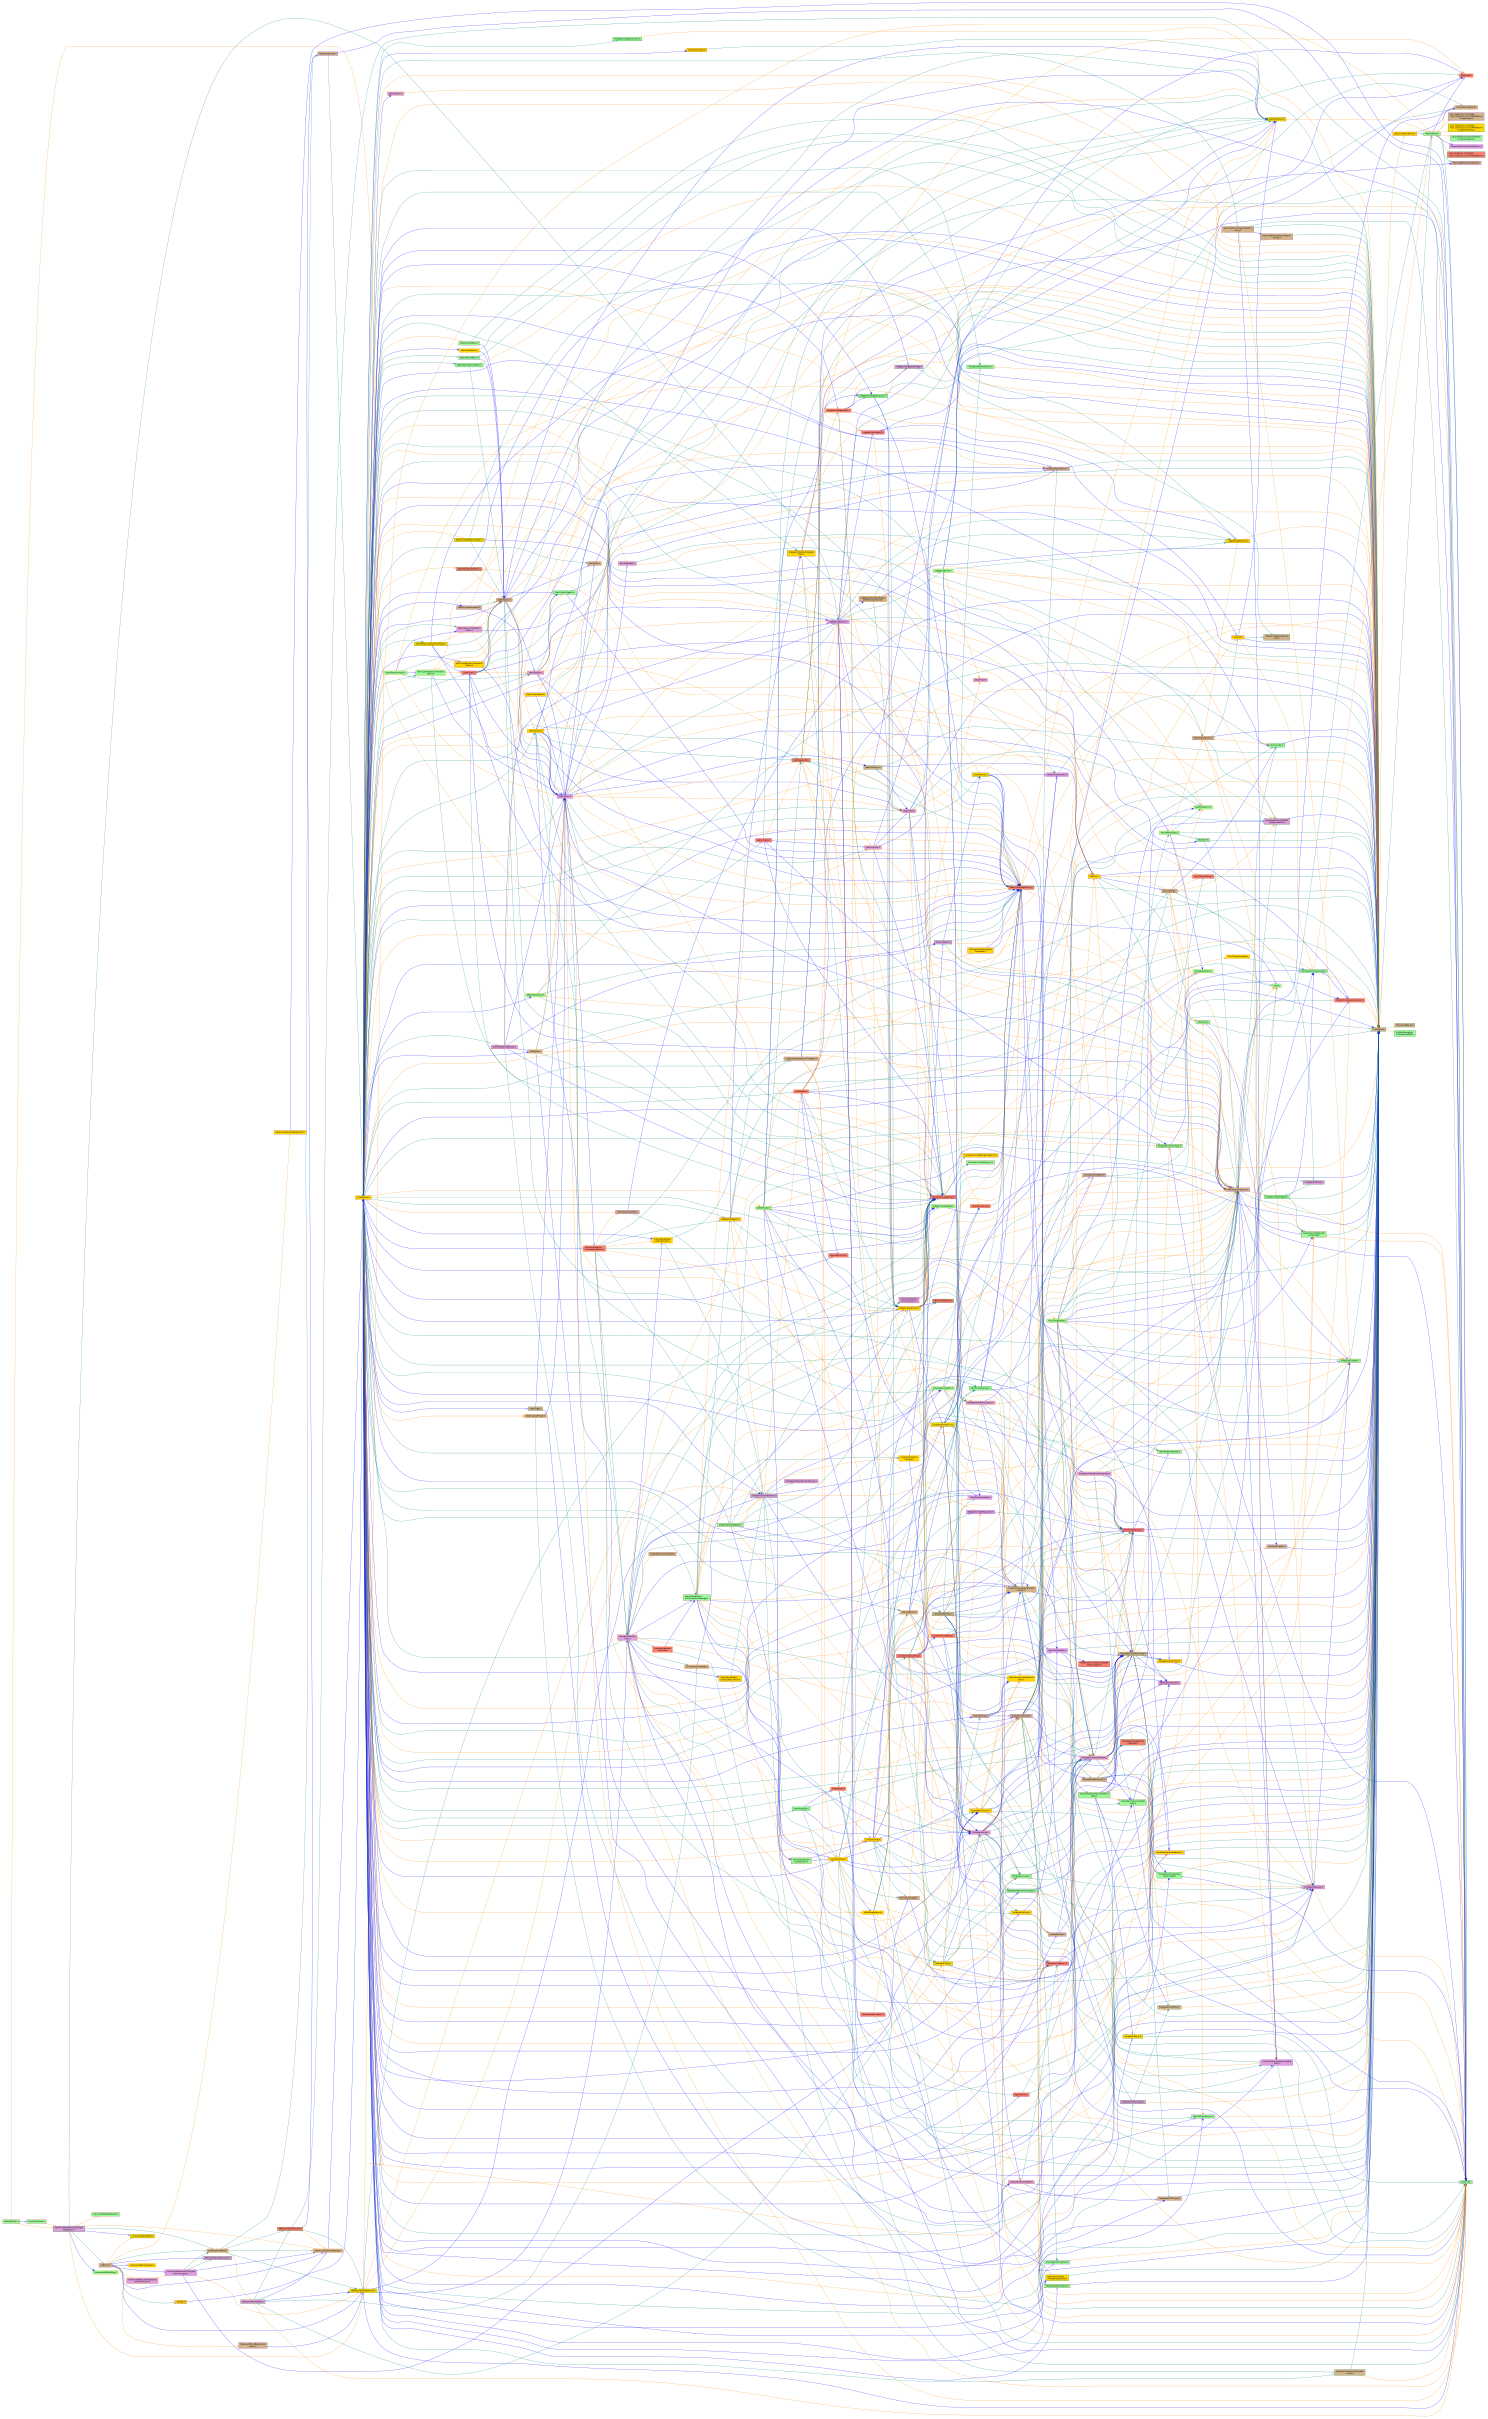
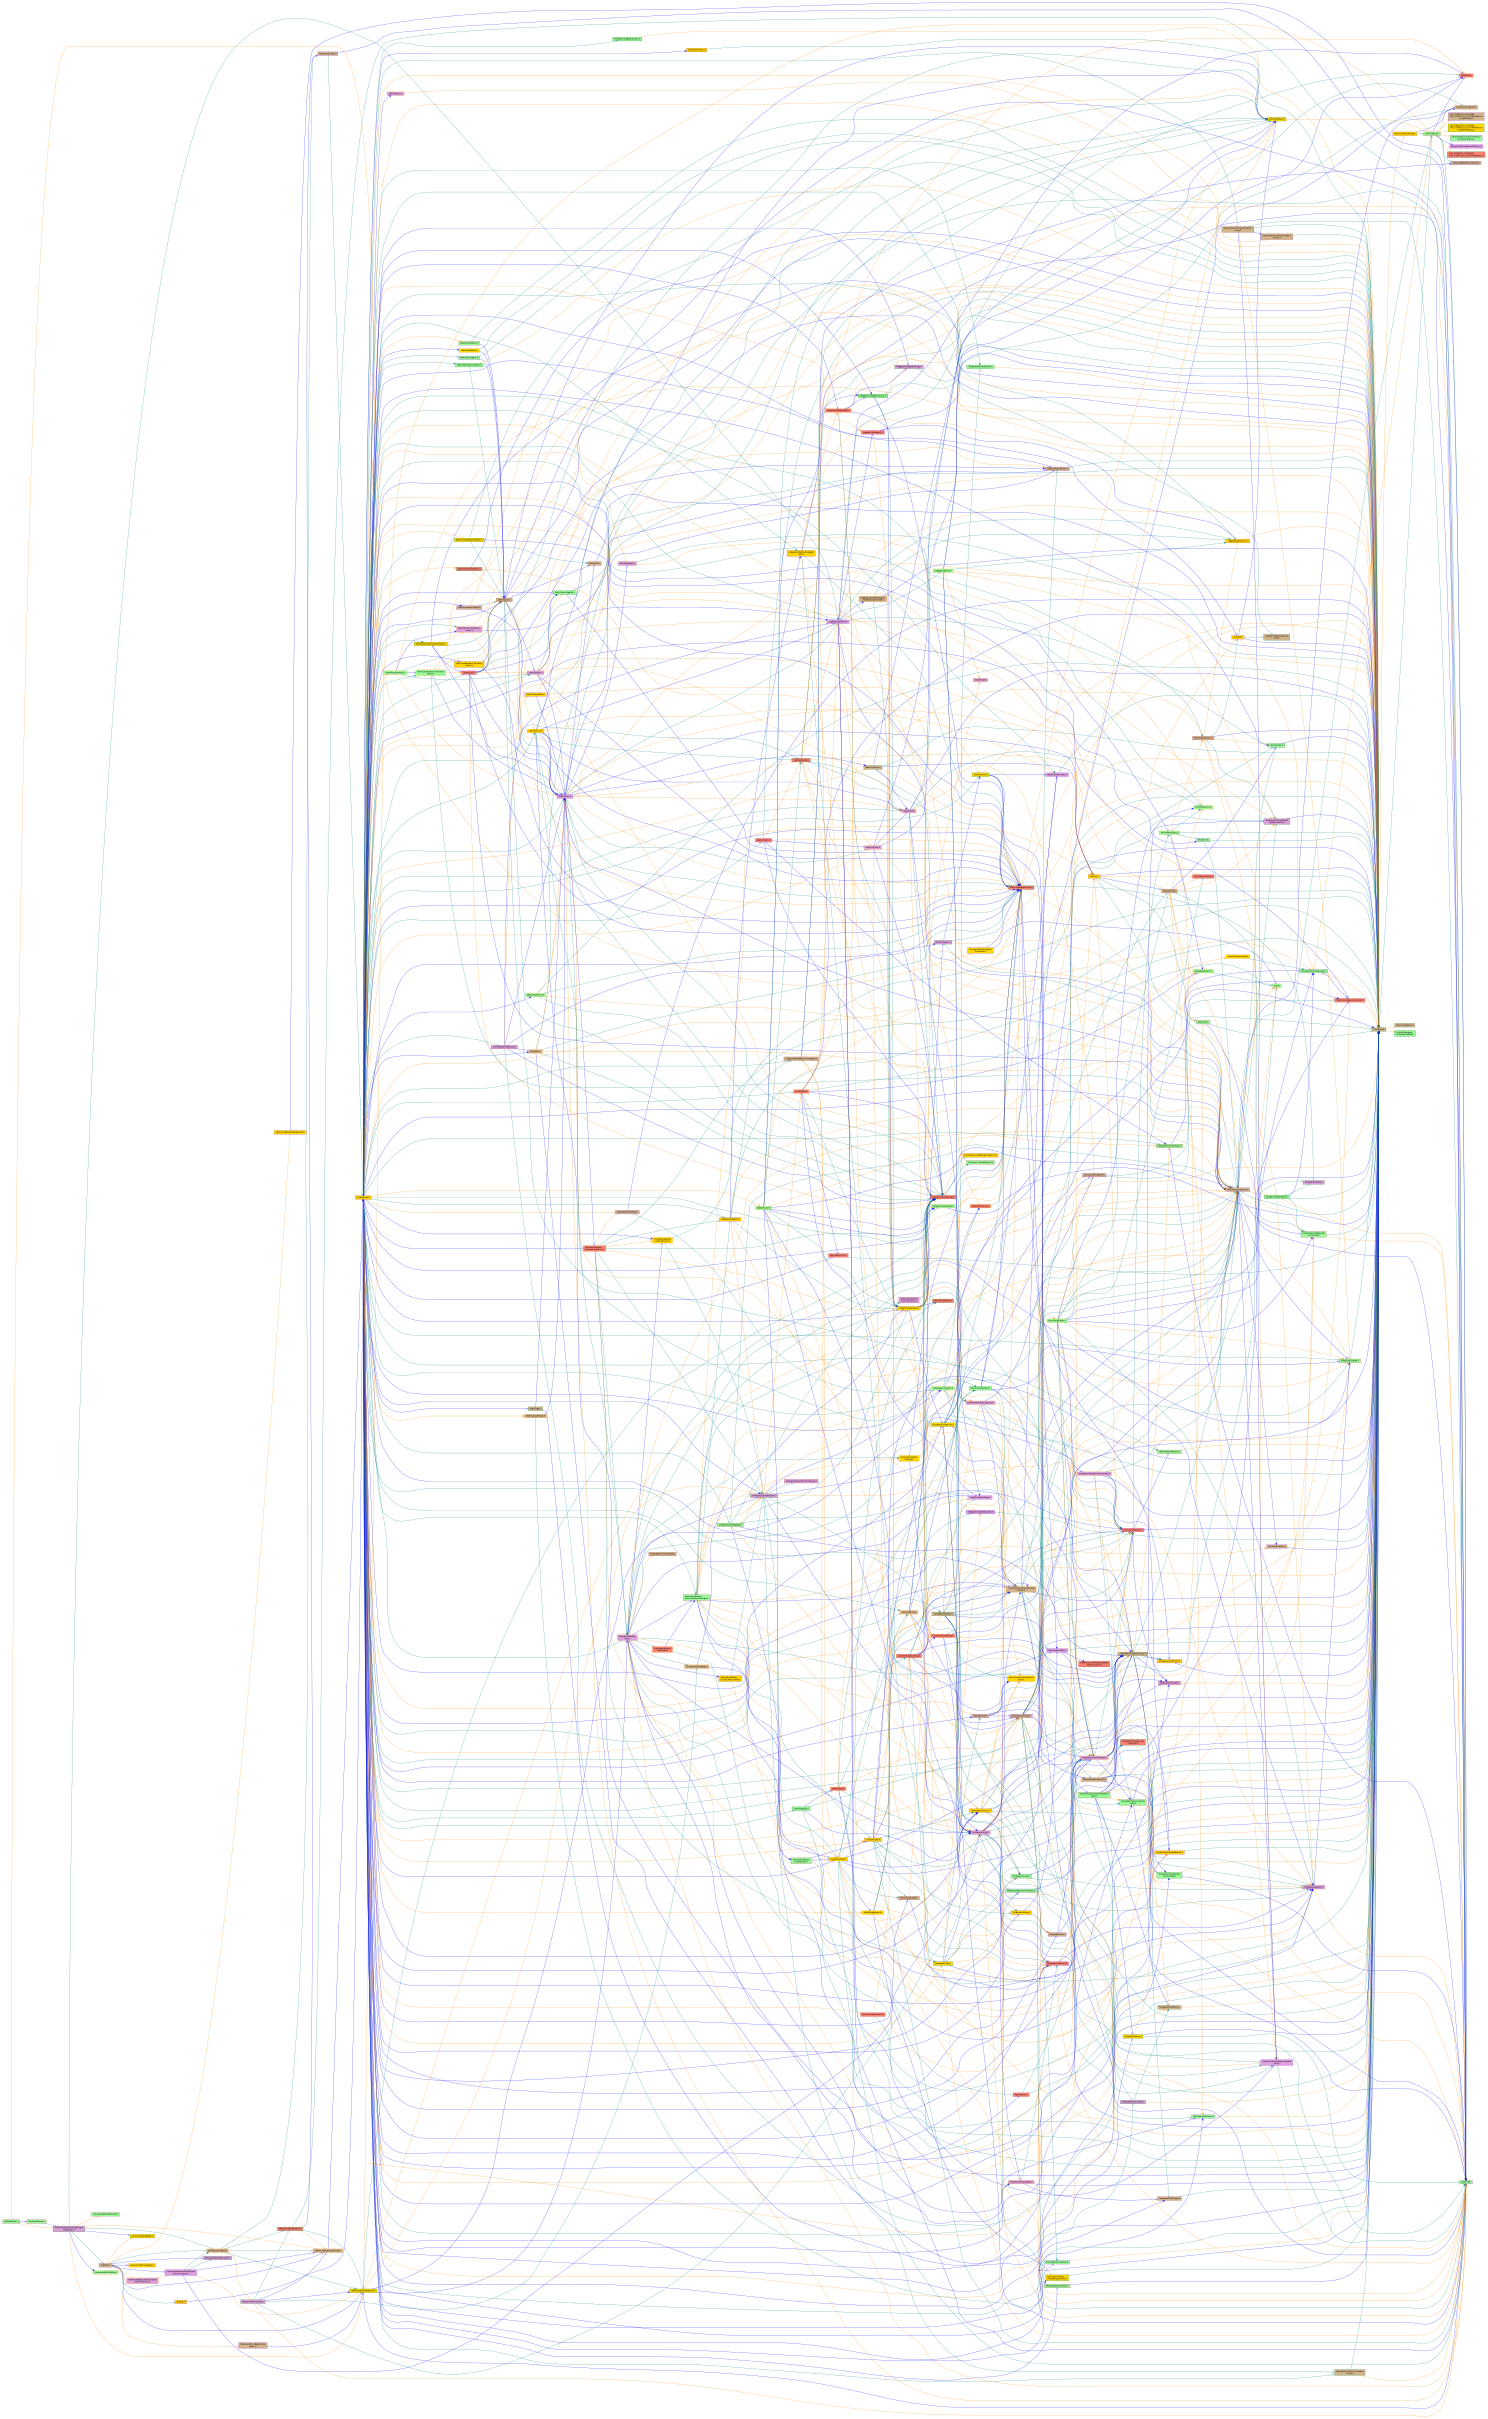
(530, 1087) -> (530, 1087)
(50, 2225) -> (50, 2225)
